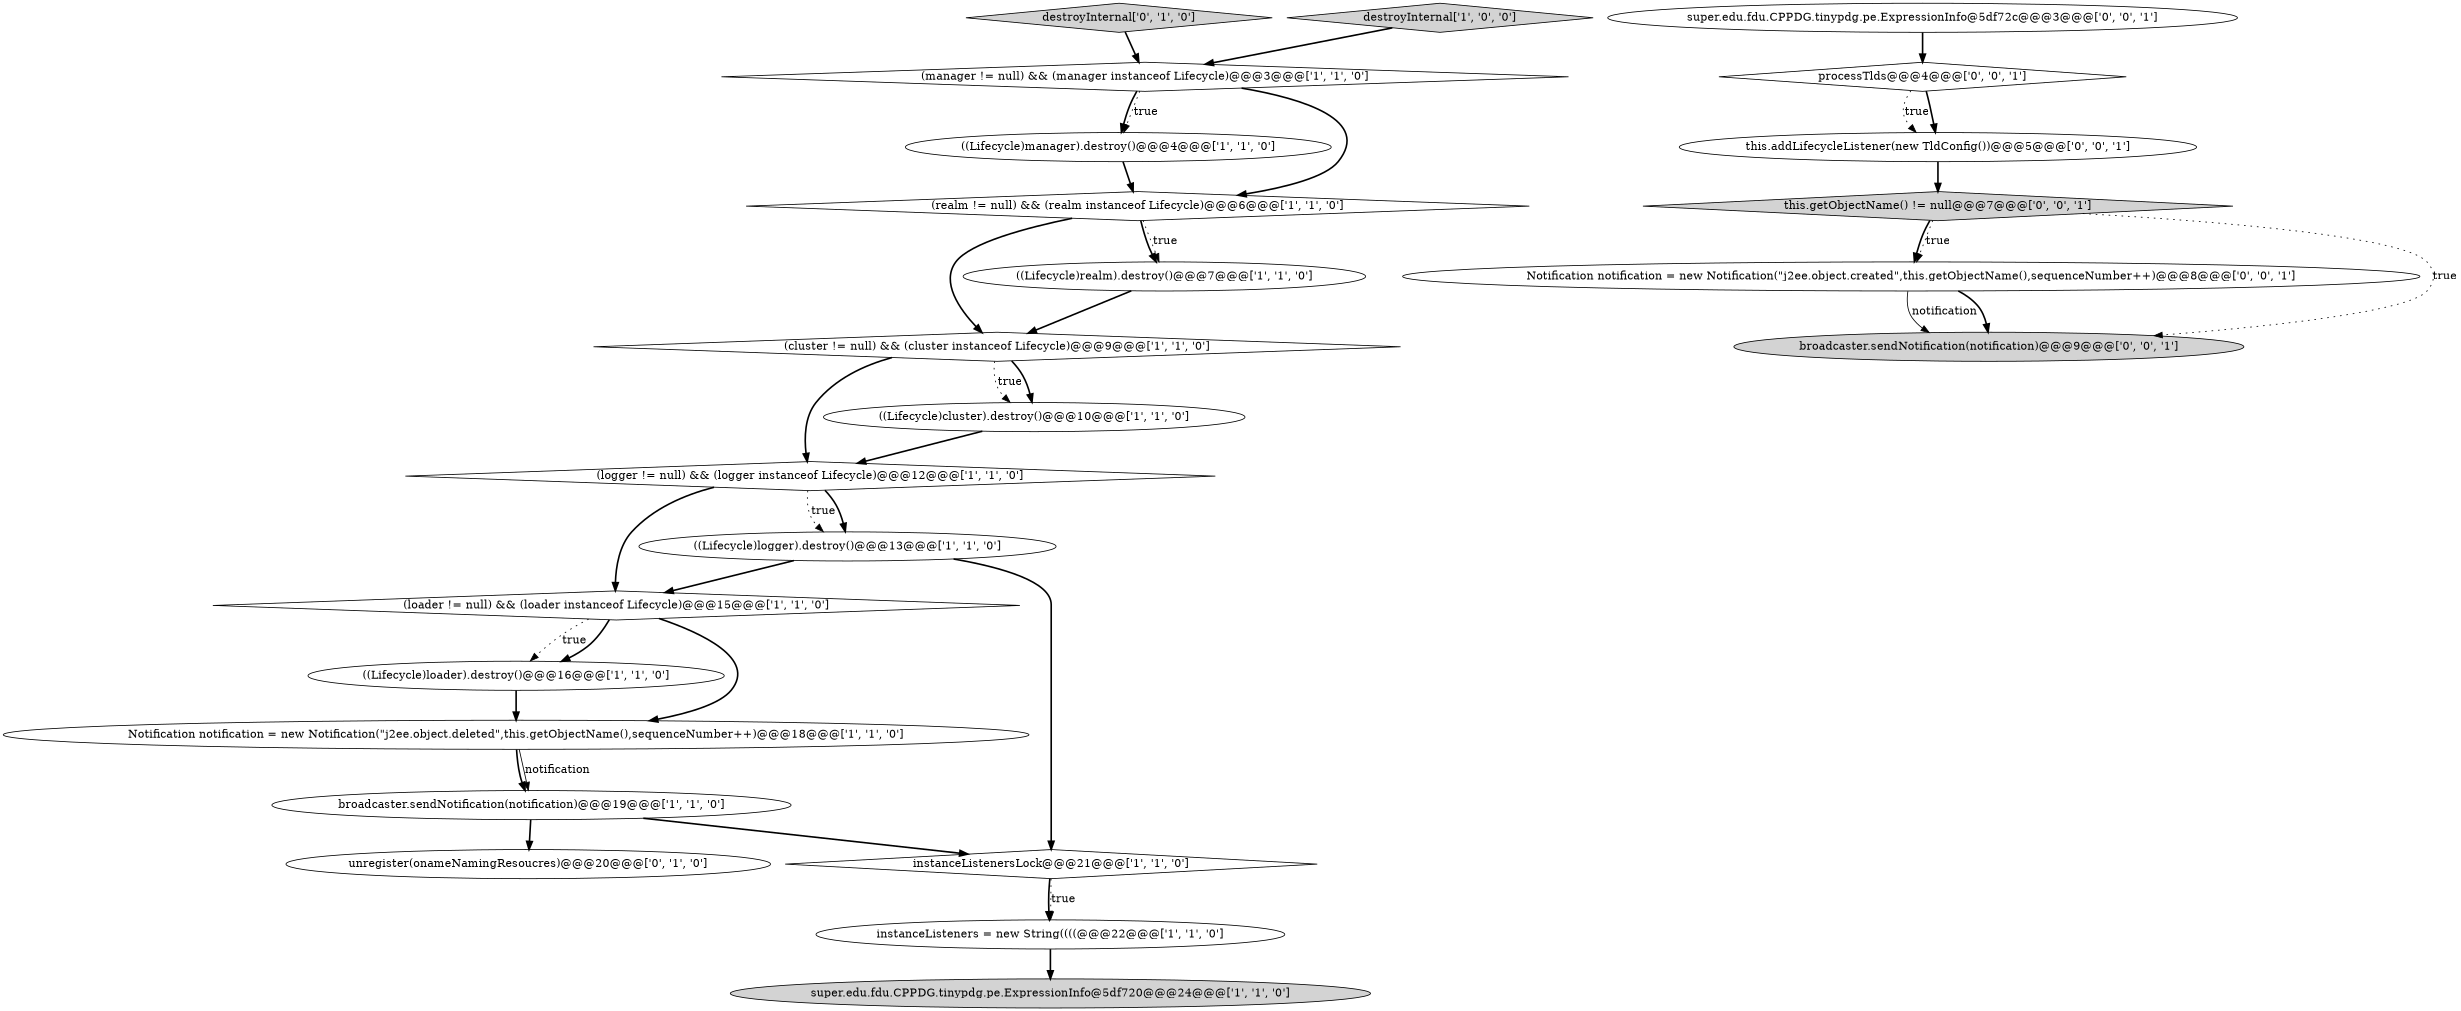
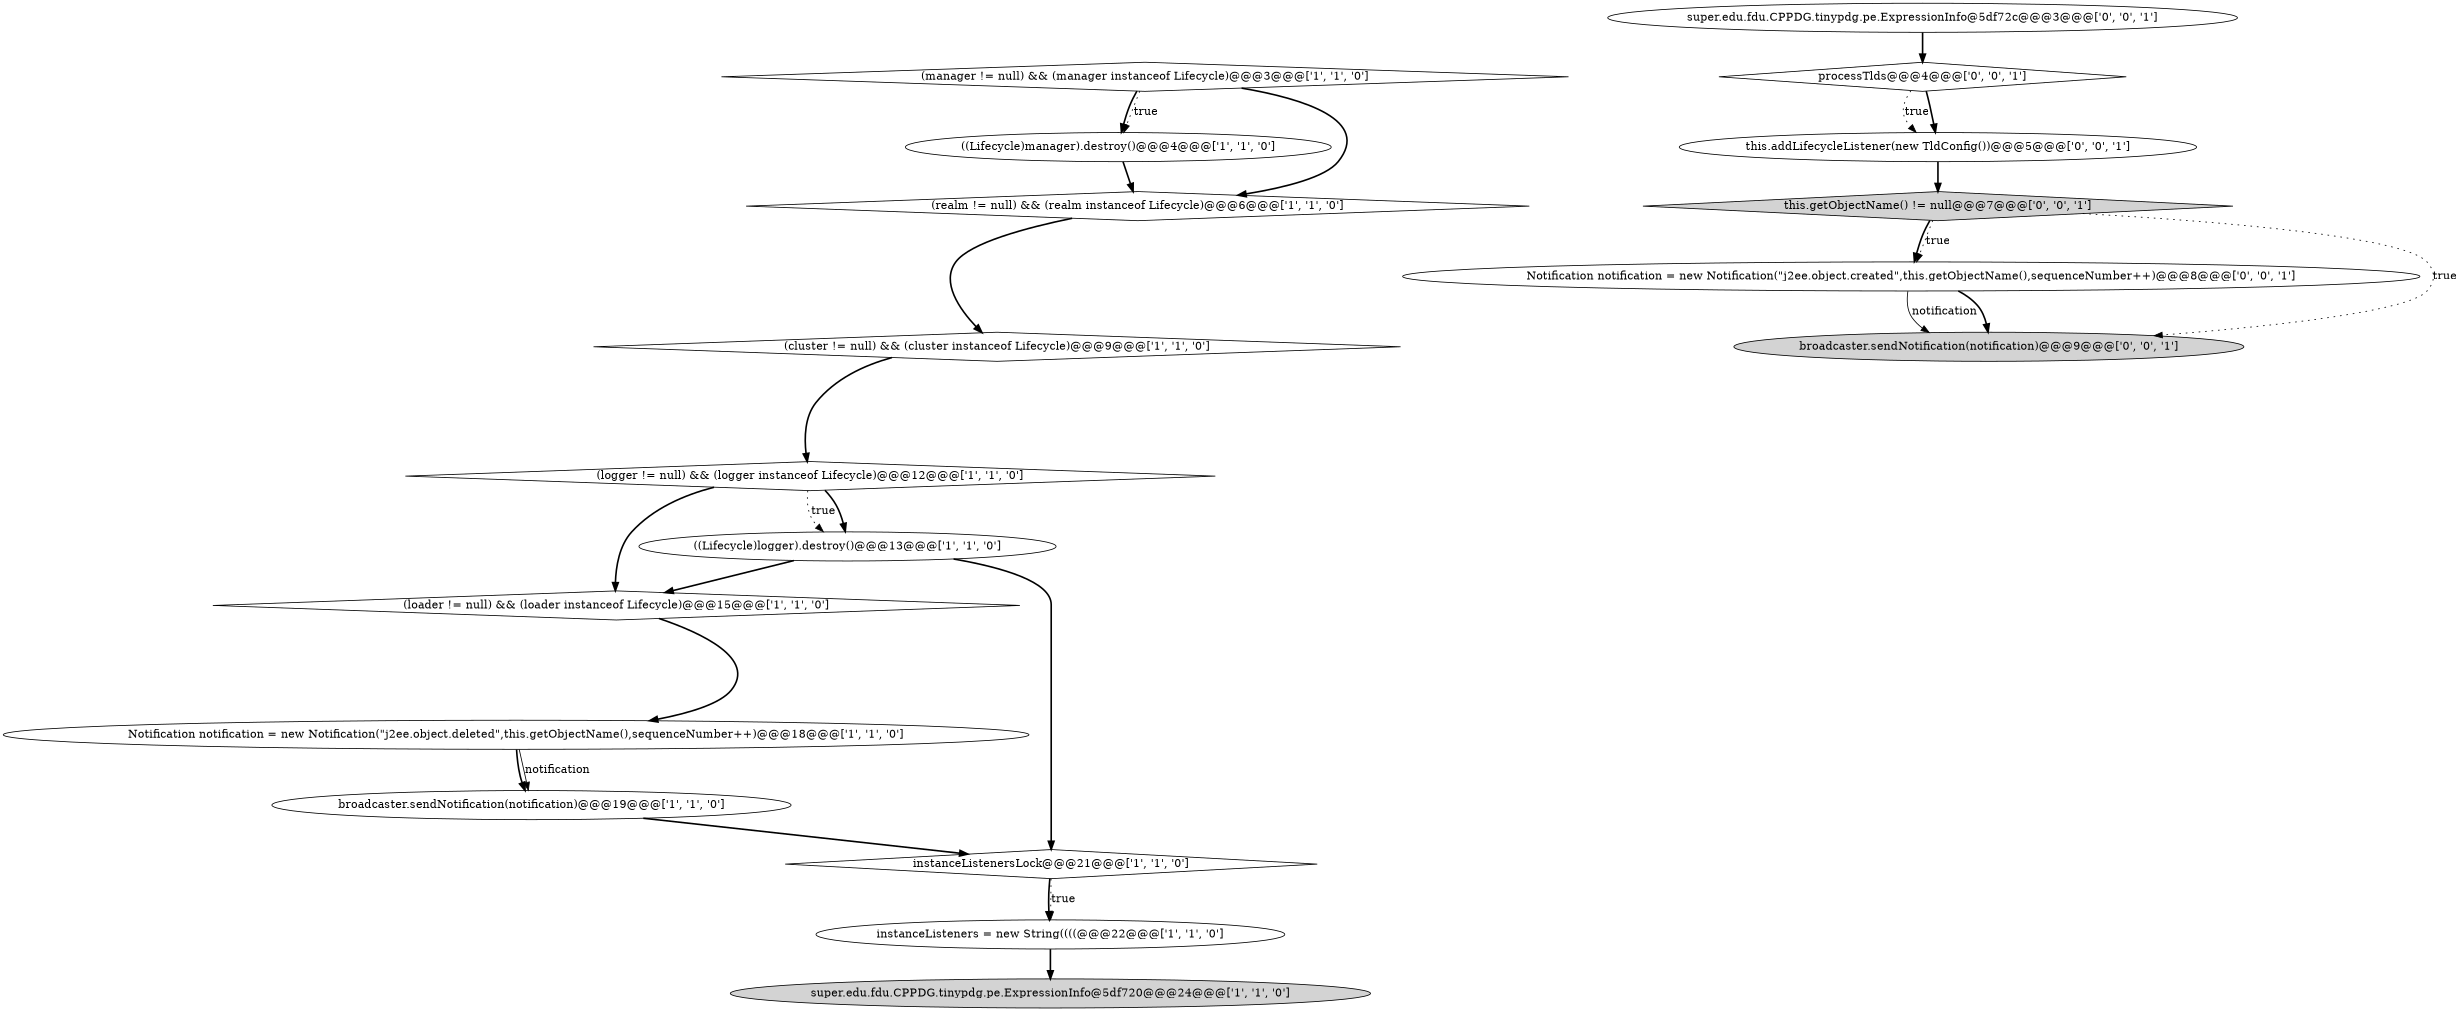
(1119, 18) -> none
(1440, 18) -> none
(1164, 276) -> none
(1034, 417) -> none
(516, 676) -> none
(528, 864) -> none
